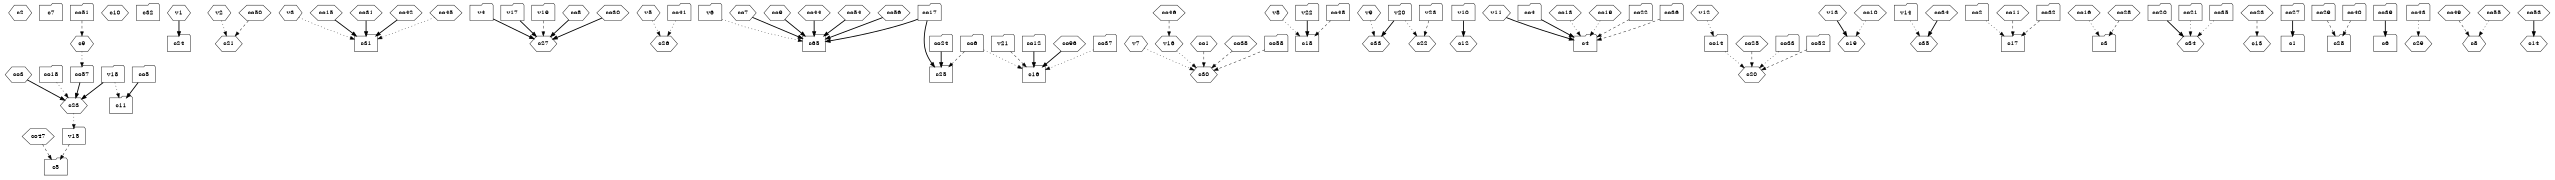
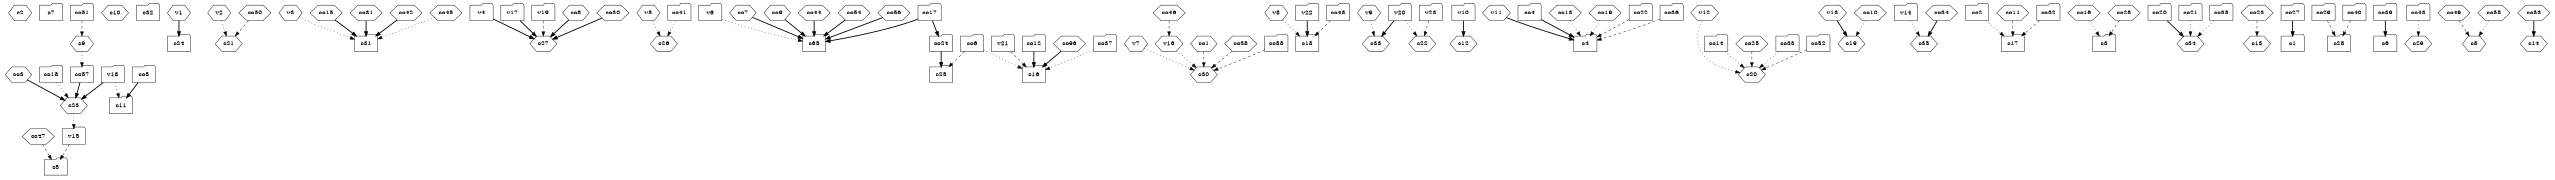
(1710, 26) -> (1704, 55)
(924, 43) -> (935, 26)
